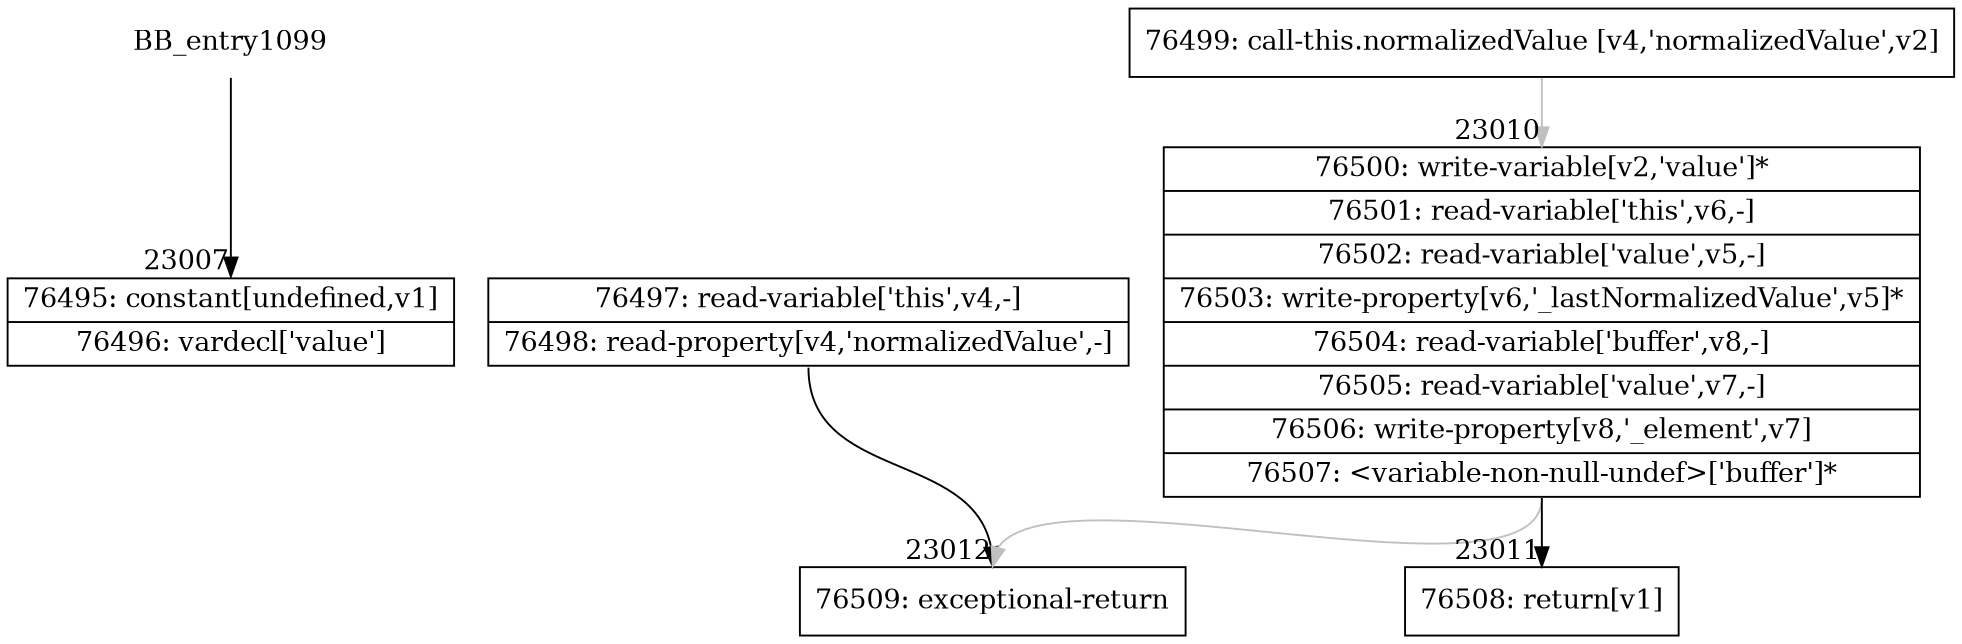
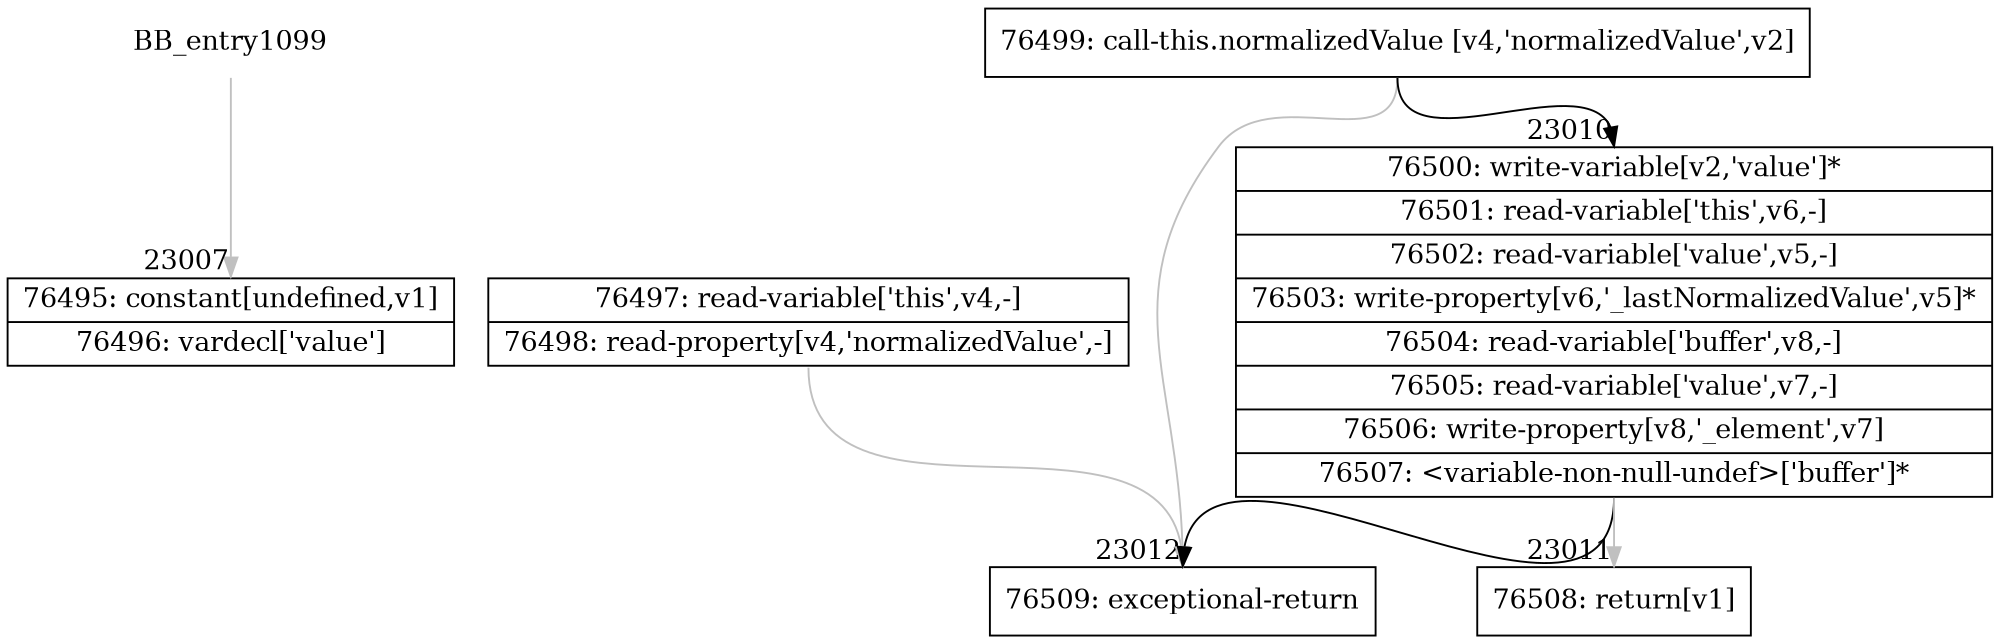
(1542, 102) -> (1496, 114)
(231, 167) -> (231, 167)
none -> (1170, 236)
(892, 463) -> (986, 467)
(1542, 522) -> (1614, 533)
(1276, 533) -> (1408, 535)
